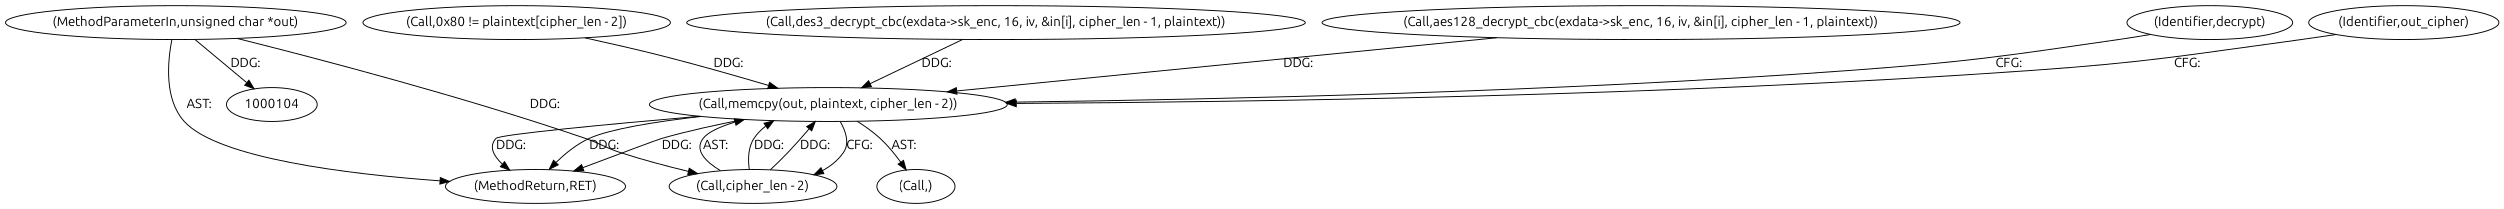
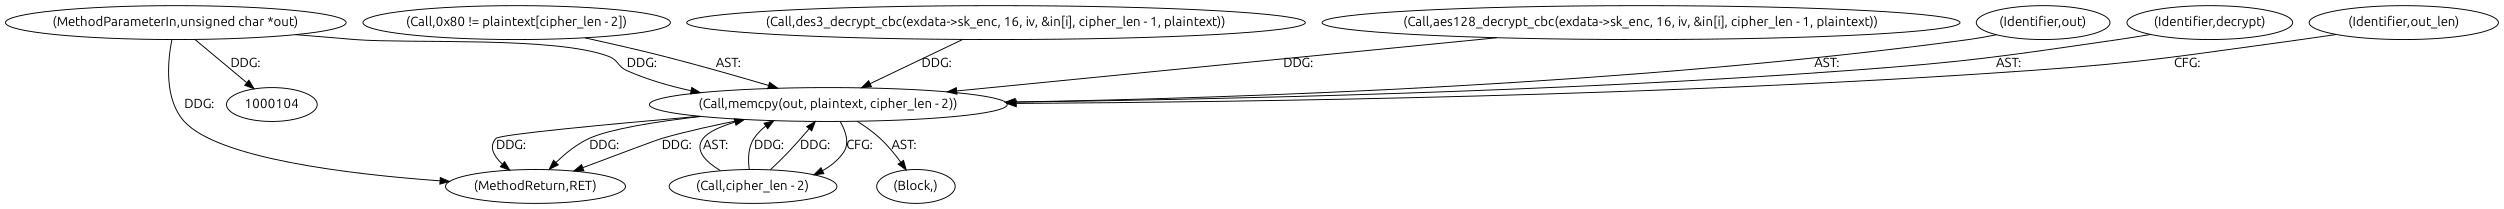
none -> (2043, 23)
(2404, 23) -> (2404, 23)
(730, 64) -> (730, 64)
(2011, 64) -> (2011, 64)
(464, 100) -> (498, 43)
(201, 105) -> (201, 105)
(916, 186) -> (916, 186)
